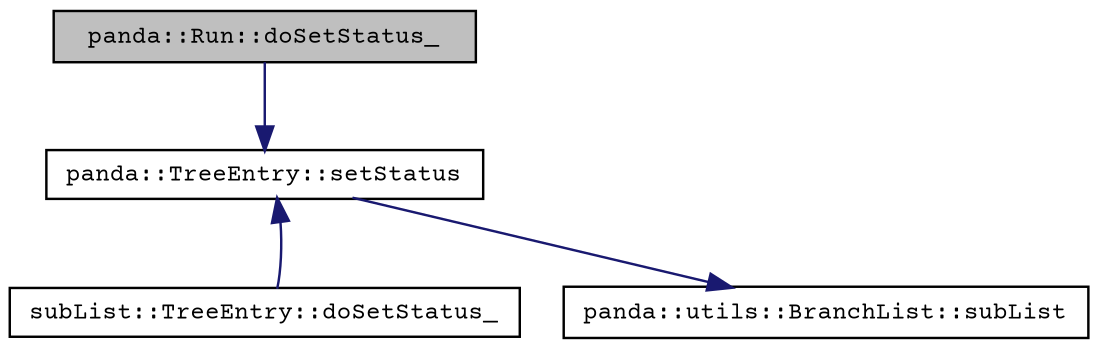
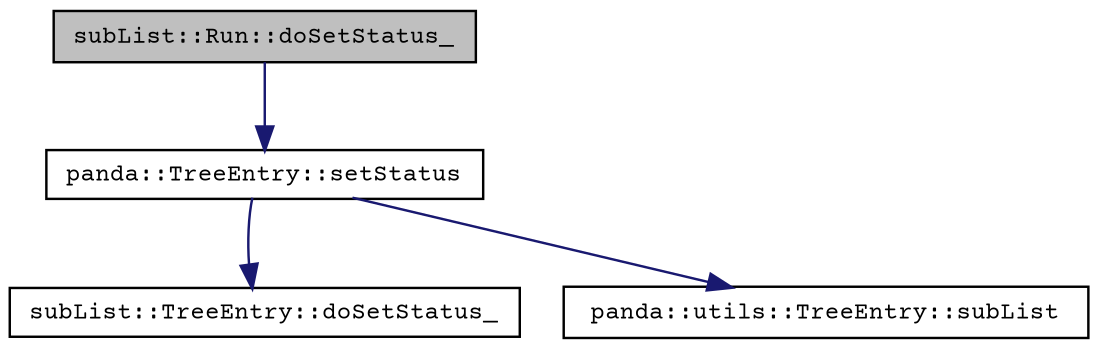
(265, 37) -> (265, 37)
(281, 256) -> (249, 231)
(826, 312) -> (826, 312)
